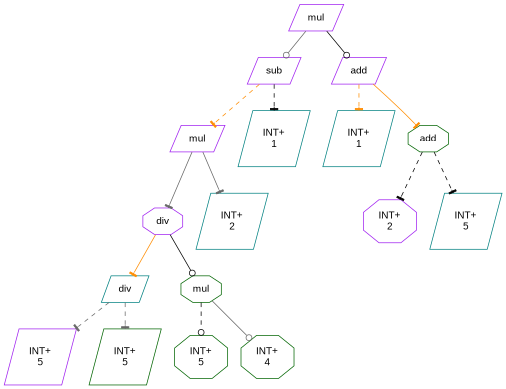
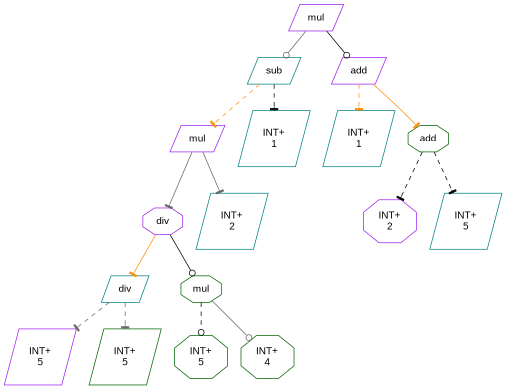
(274, 71) -> (274, 71)
